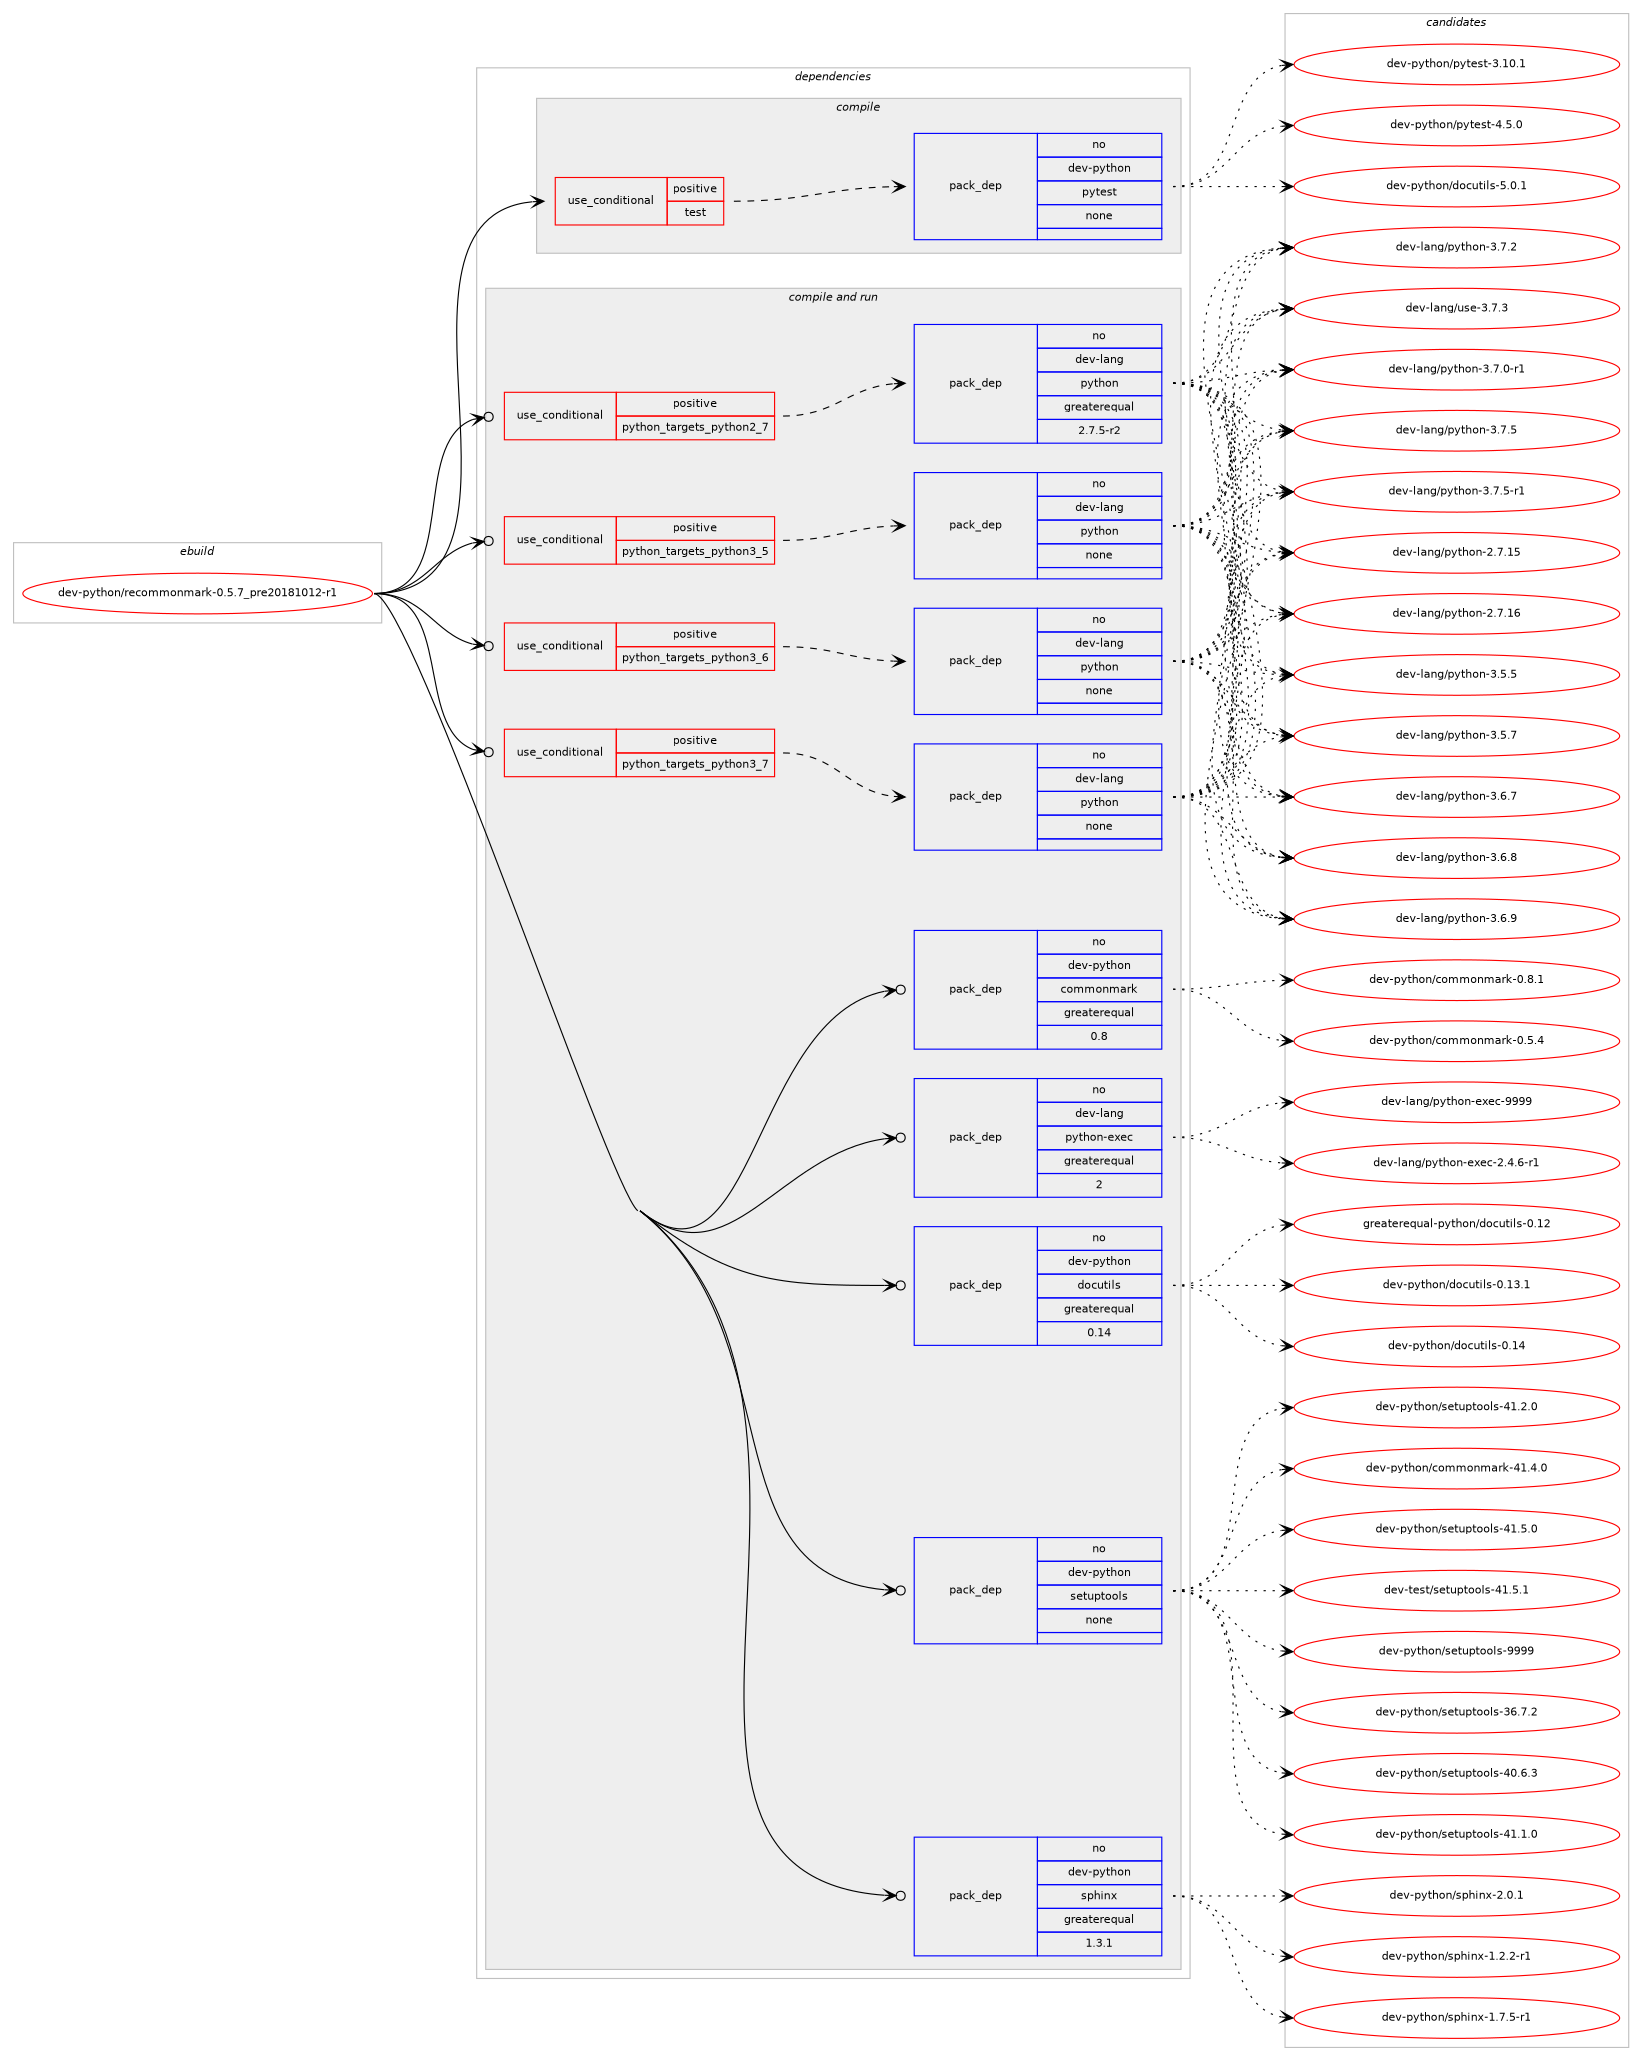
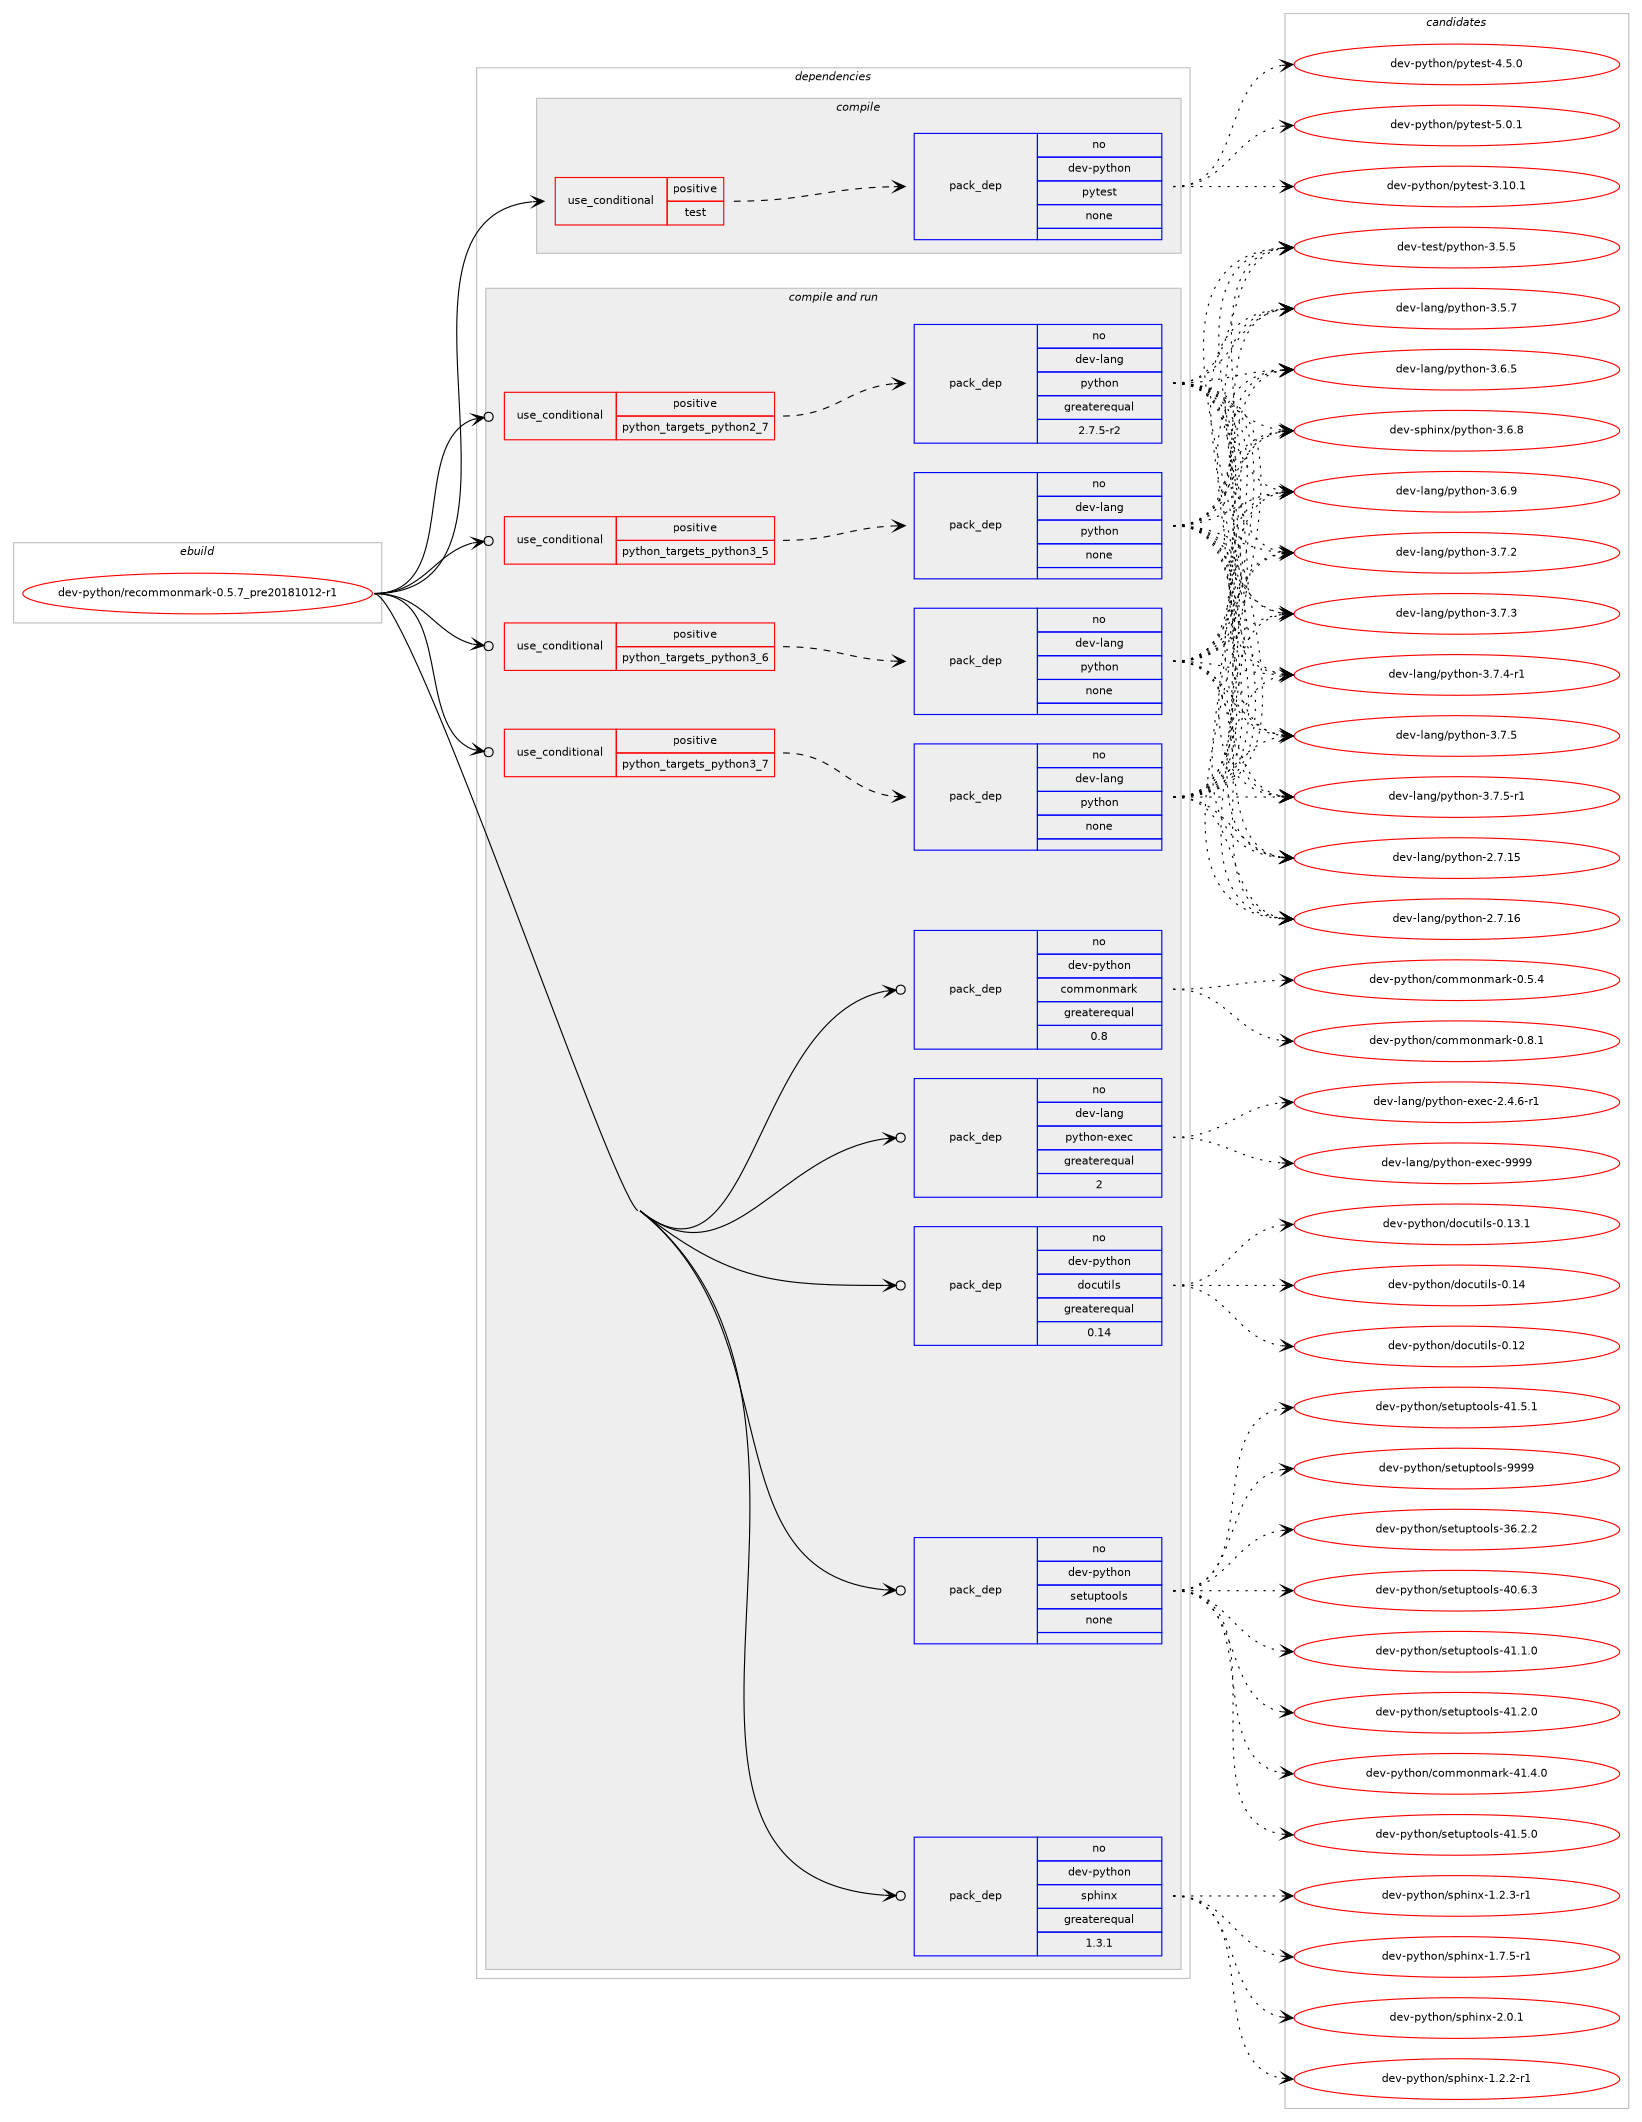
(1457, 187) -> (1457, 125)
(1457, 309) -> (1457, 614)
(1457, 370) -> (1457, 675)
(1457, 675) -> (1457, 248)
(1457, 797) -> (1457, 370)
(1457, 858) -> (1457, 431)
(1457, 1224) -> (1457, 1346)
(1457, 1591) -> (1457, 1408)
(1457, 1713) -> (1457, 1530)
none -> (1457, 1896)
